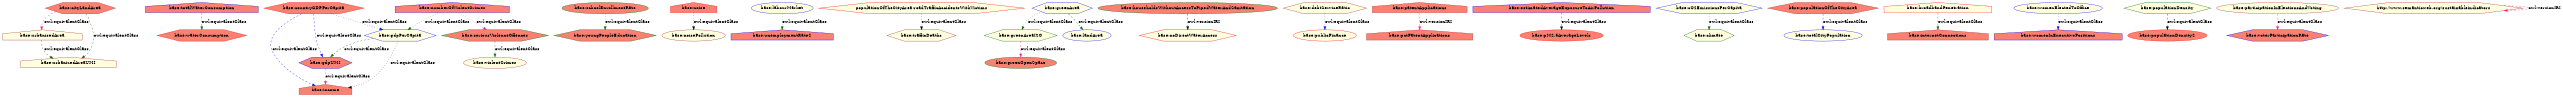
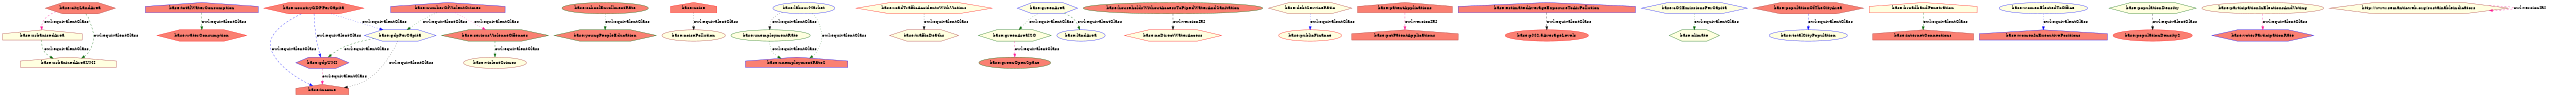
(922, 8) -> (924, 8)
none -> (771, 35)
